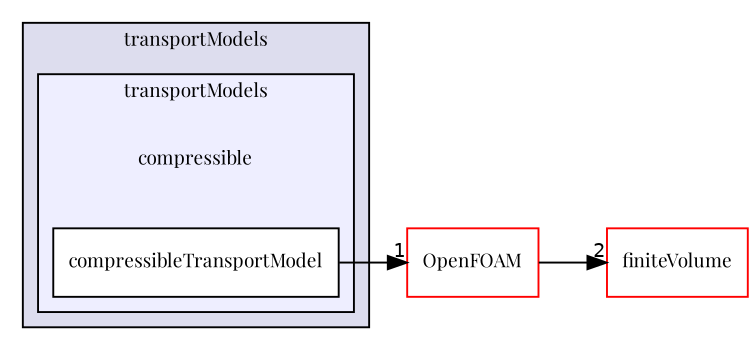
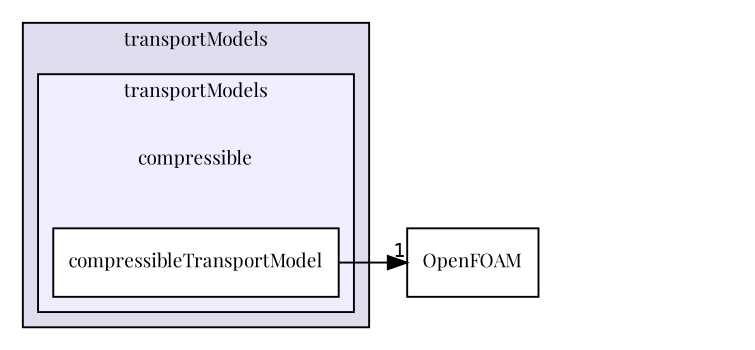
(473, 263) -> (473, 263)
(677, 263) -> none
